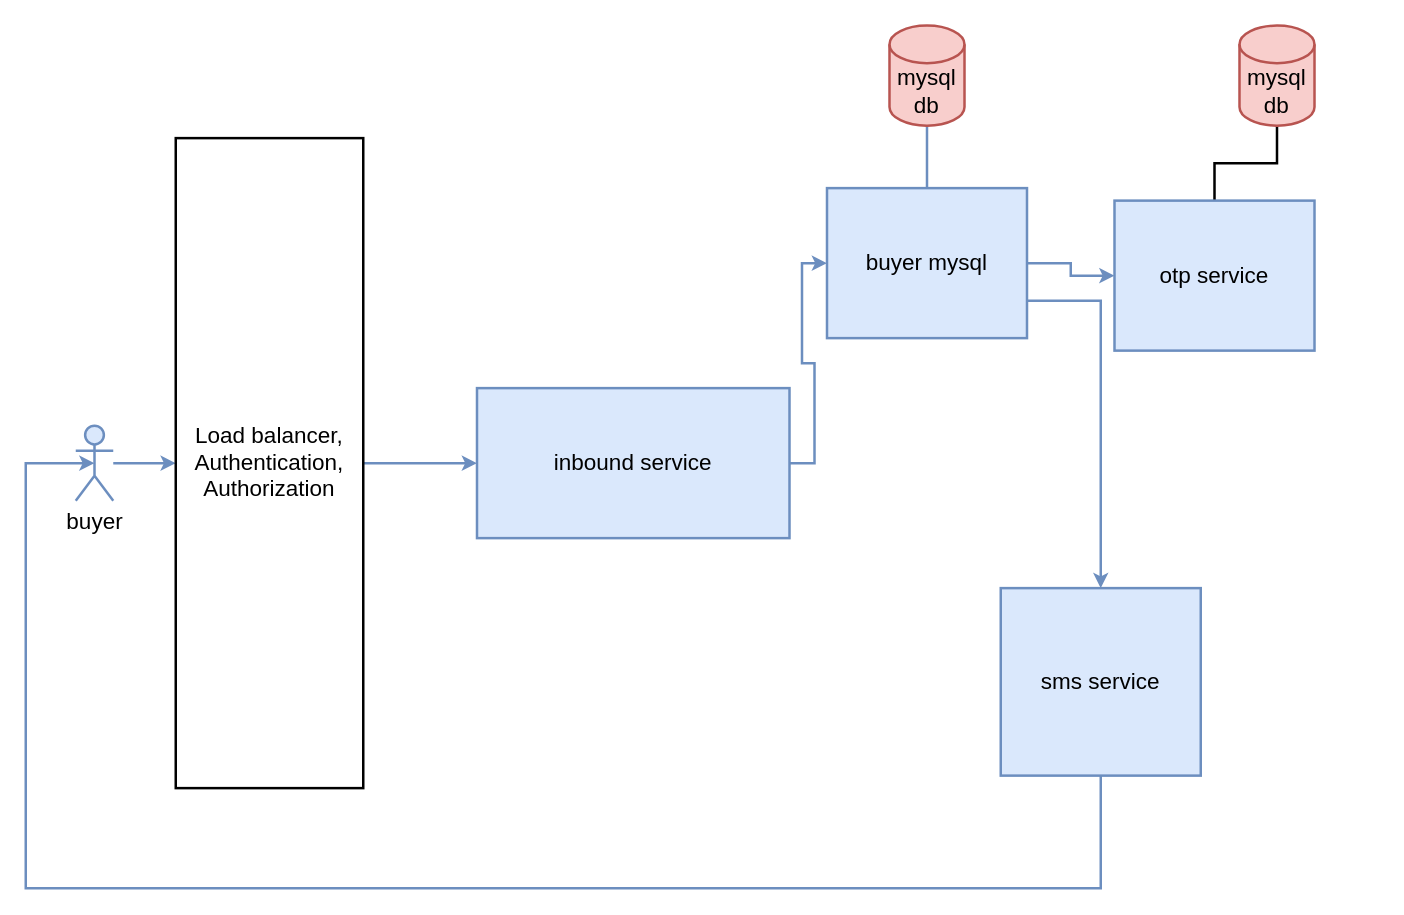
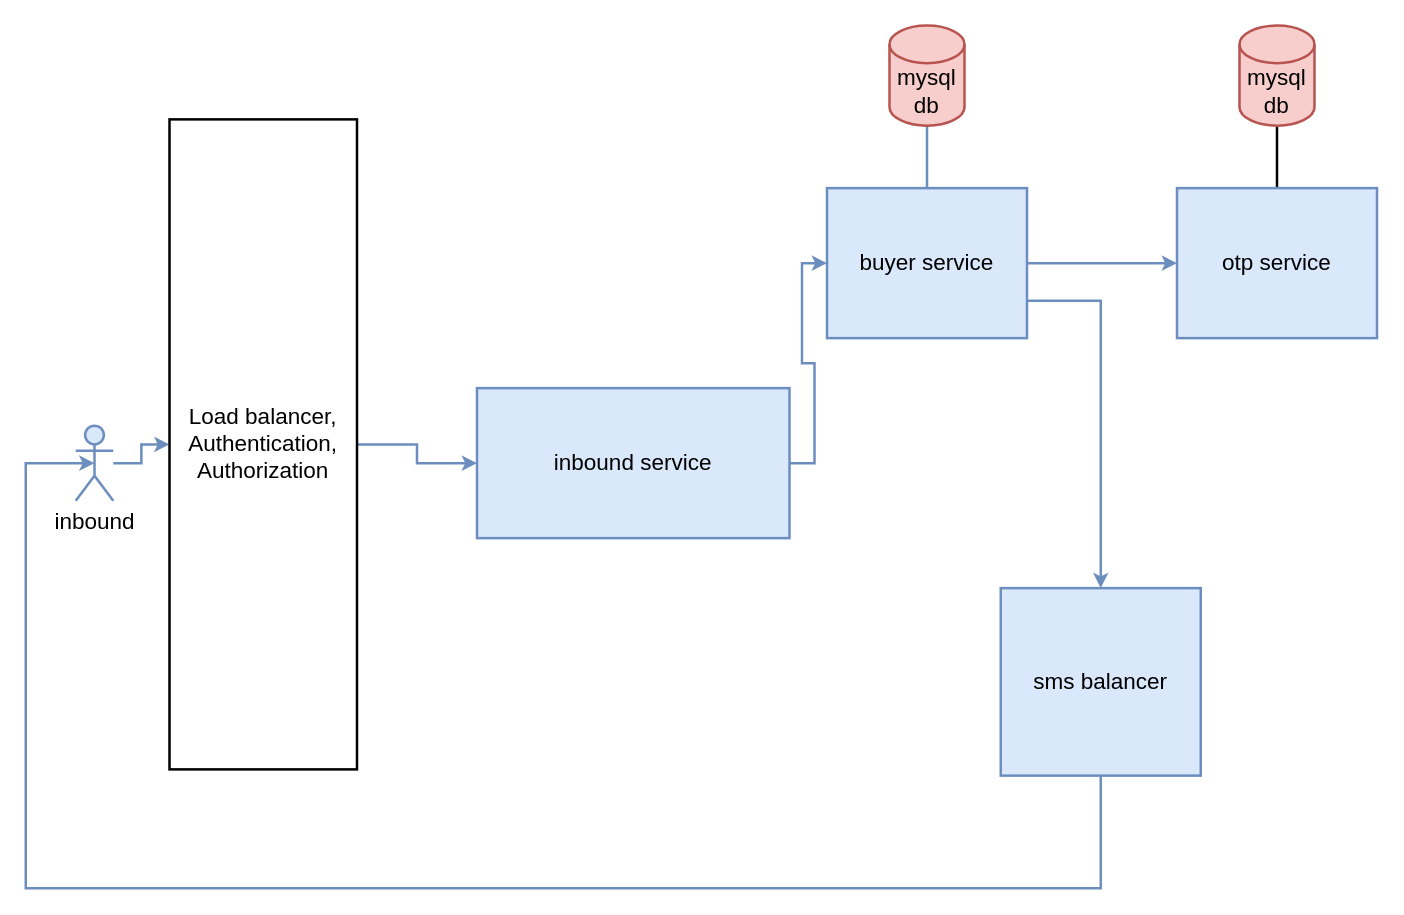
(927, 263) -> (927, 263)
(1214, 276) -> (1277, 263)
(269, 463) -> (263, 444)
(95, 518) -> (95, 518)
(1101, 682) -> (1101, 682)
